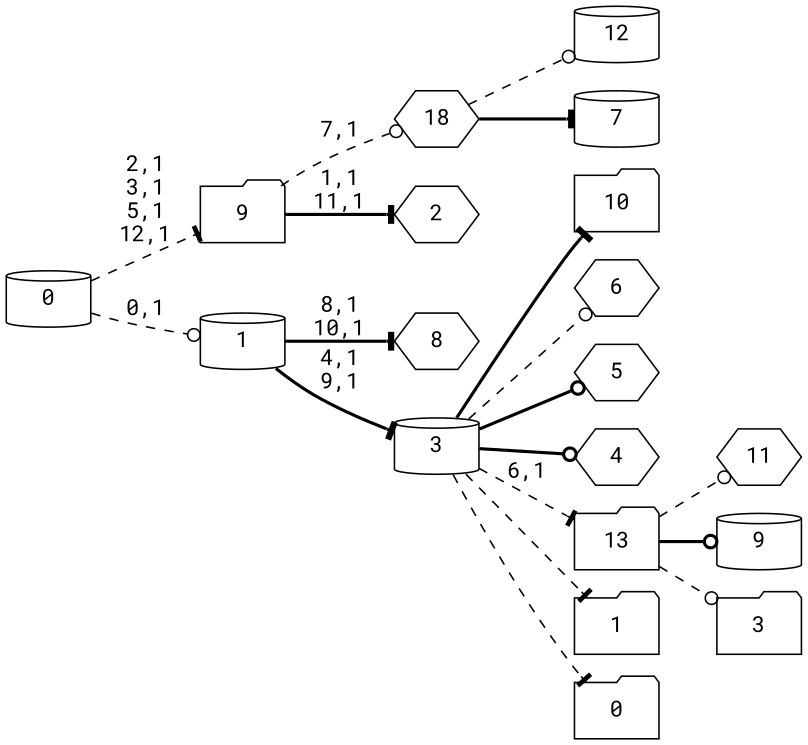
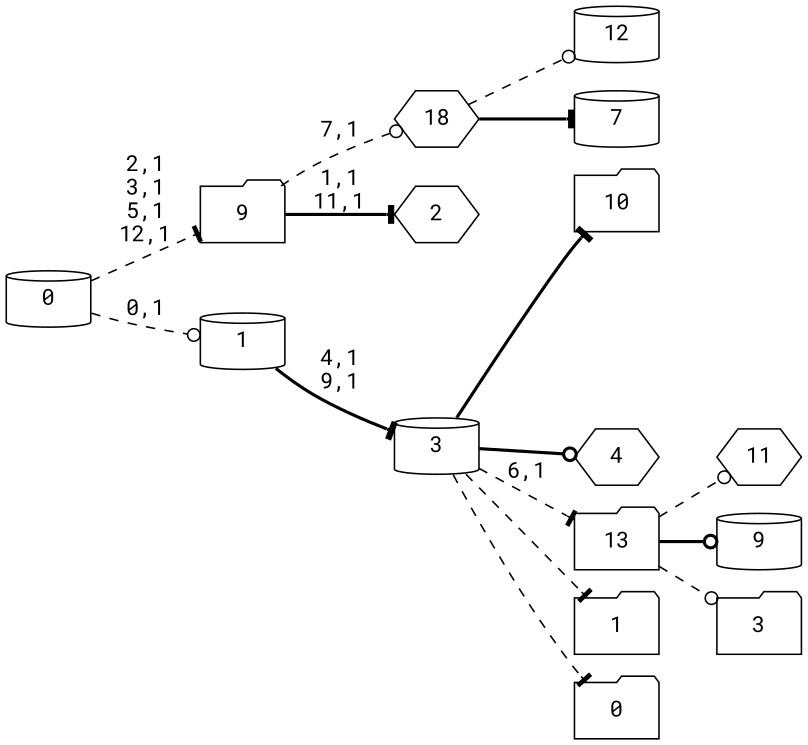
(617, 288) -> none
(437, 341) -> none
(617, 373) -> none
